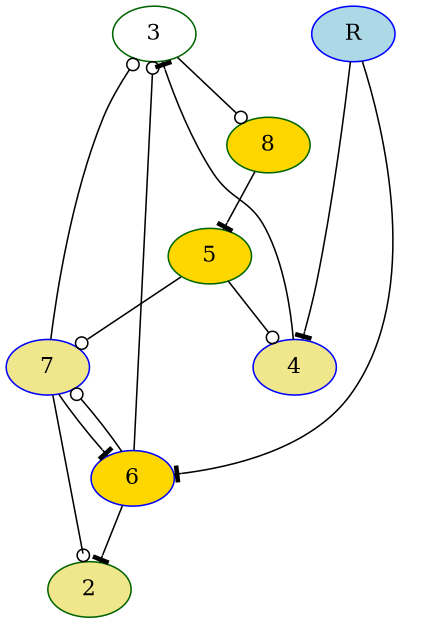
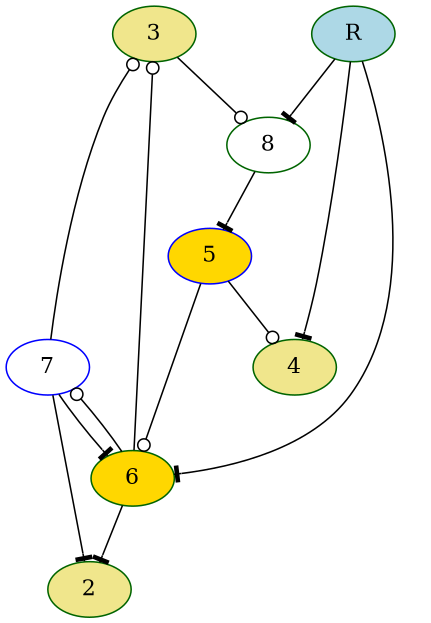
(154, 34) -> (154, 34)
(353, 34) -> (353, 34)
none -> (313, 86)
(268, 145) -> (268, 145)
(252, 210) -> none
(210, 256) -> (210, 256)
(130, 311) -> (173, 361)
(48, 367) -> (48, 367)
(295, 367) -> (295, 367)
(68, 474) -> (68, 474)
(133, 478) -> (133, 478)
